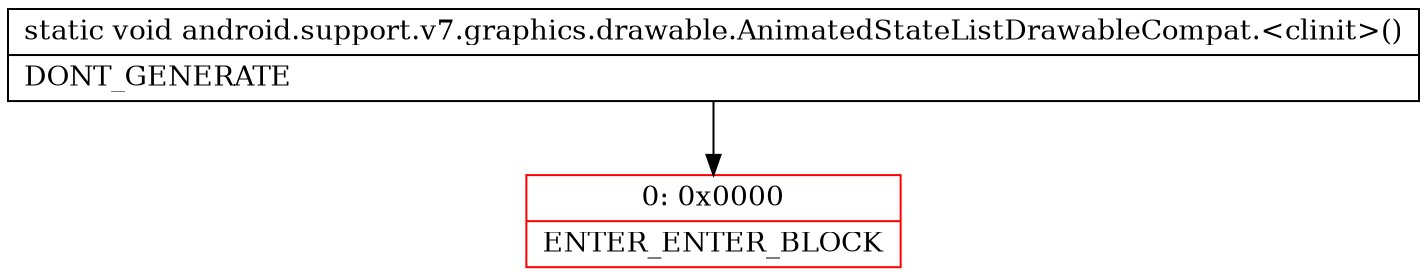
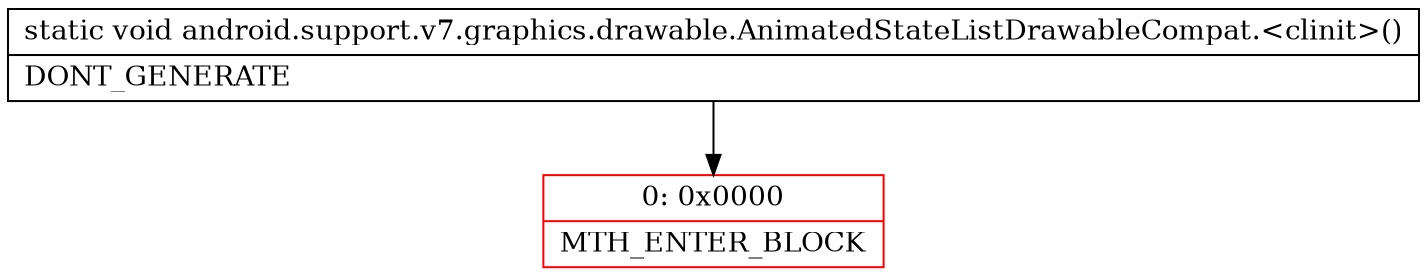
(713, 243) -> (713, 243)
